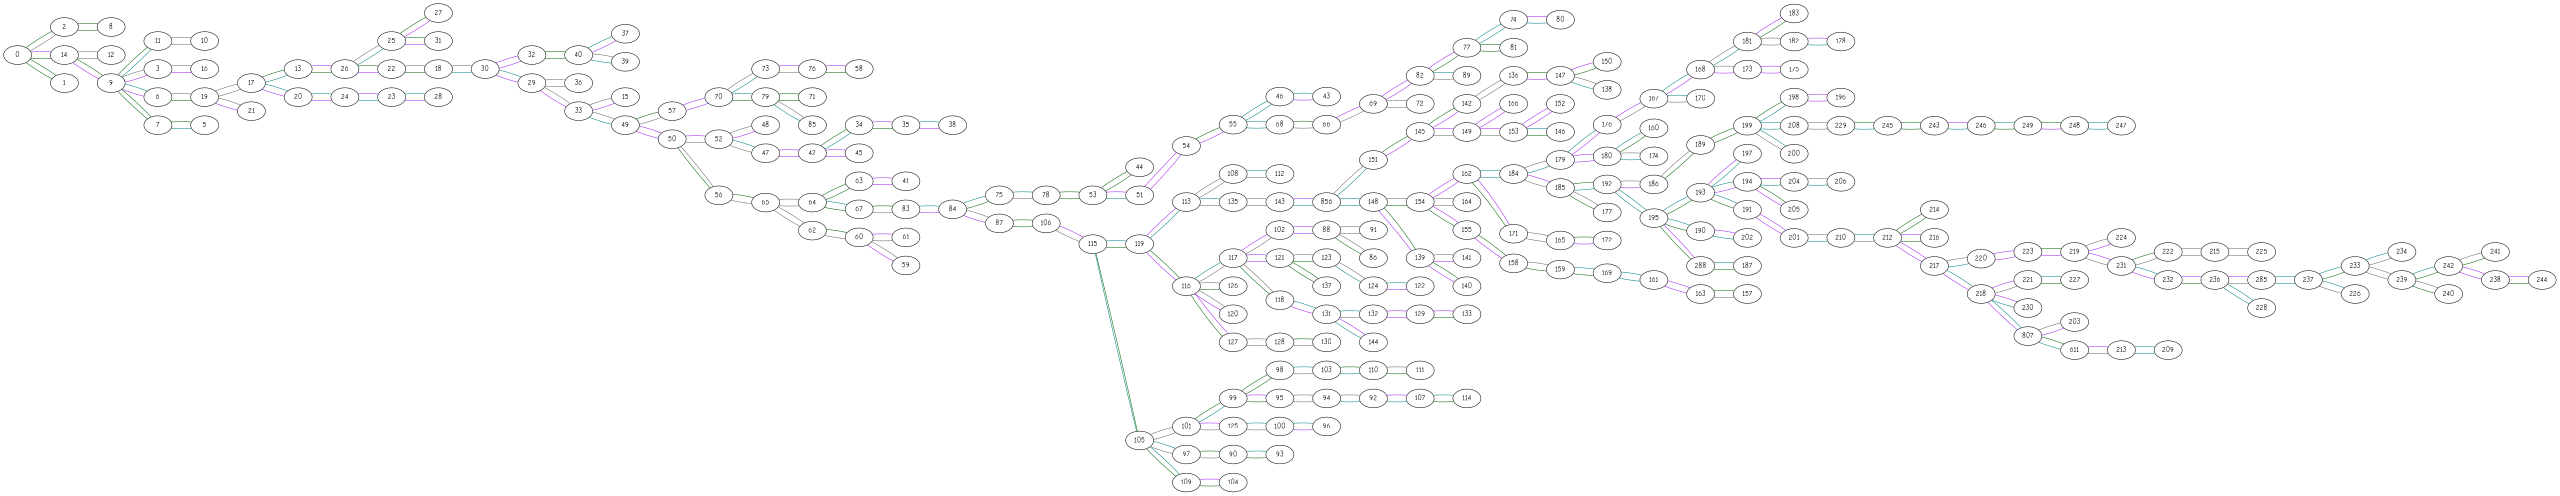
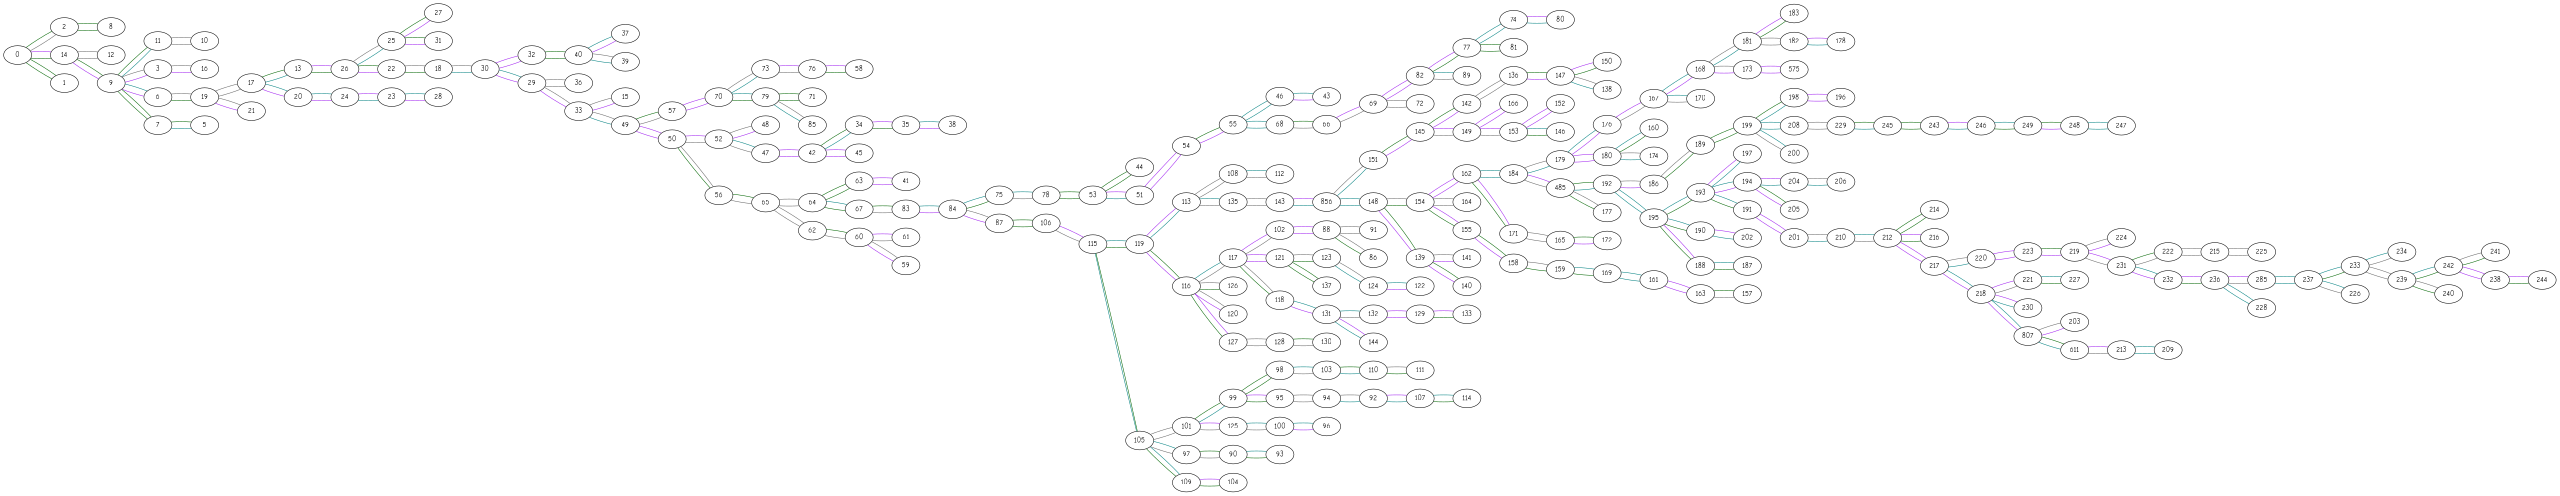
(1794, 70) -> (1794, 70)
(1560, 188) -> (1560, 188)
(1701, 266) -> (1701, 266)
